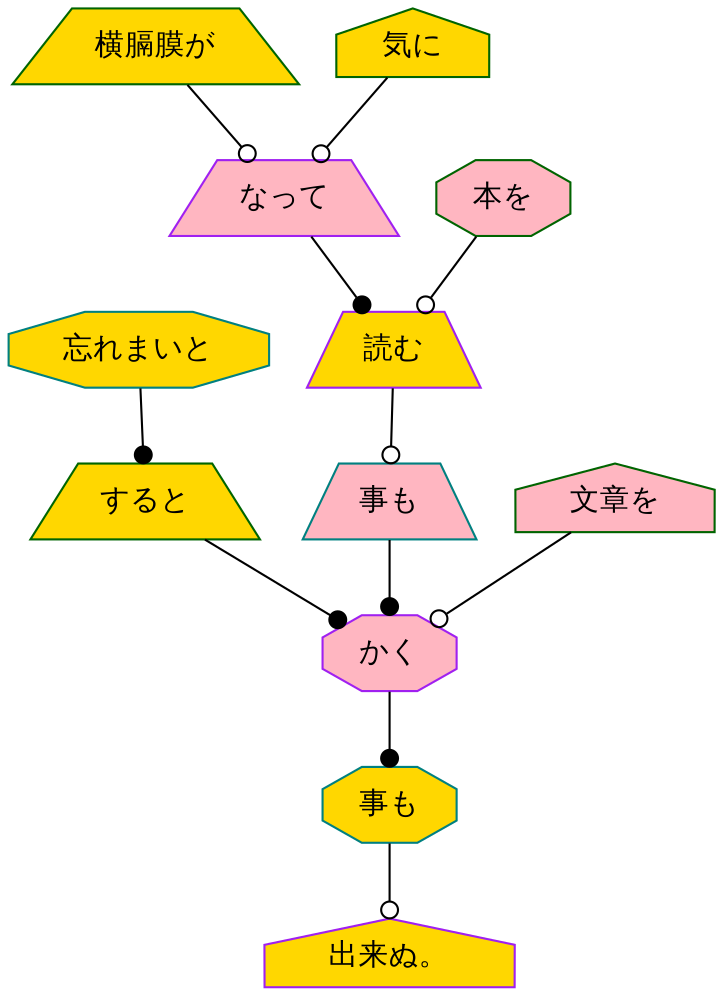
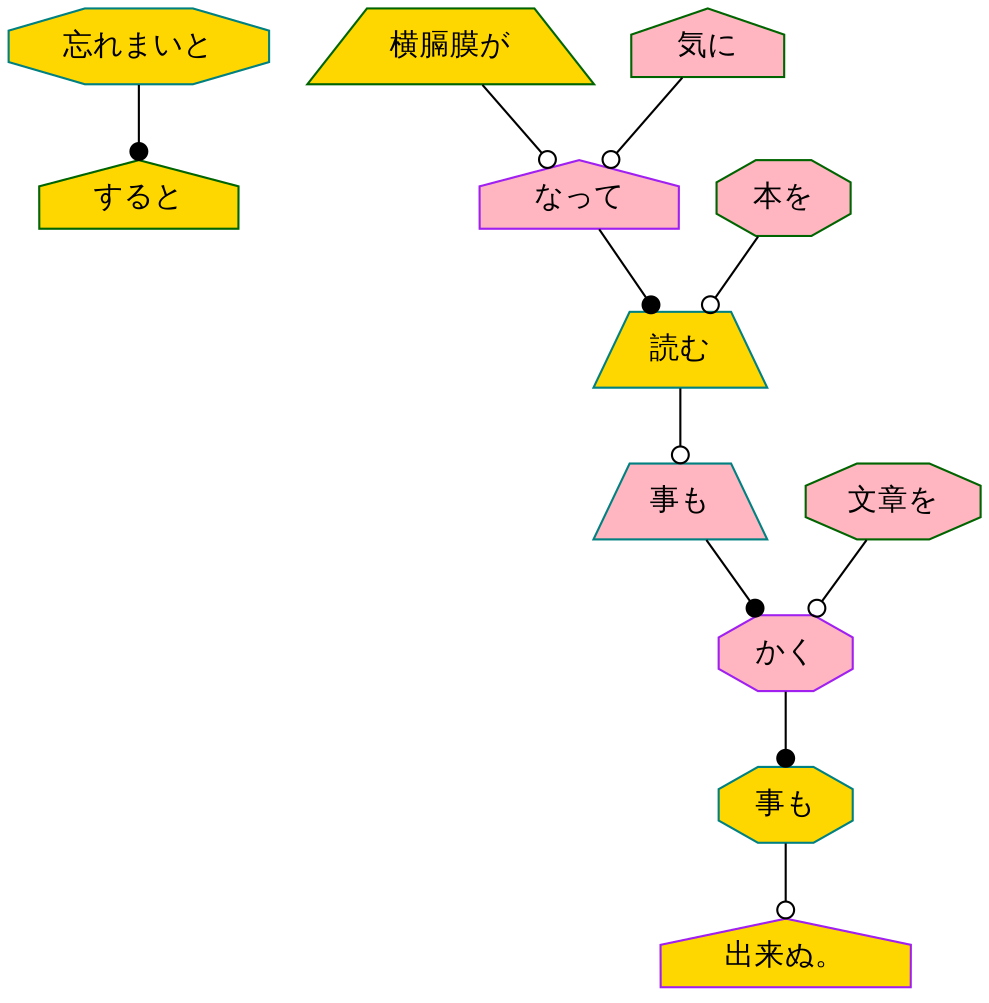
(413, 46) -> (708, 46)
(284, 198) -> (579, 198)
(394, 350) -> (680, 350)
(145, 501) -> (139, 198)
(615, 501) -> (893, 501)
(268, 578) -> none
